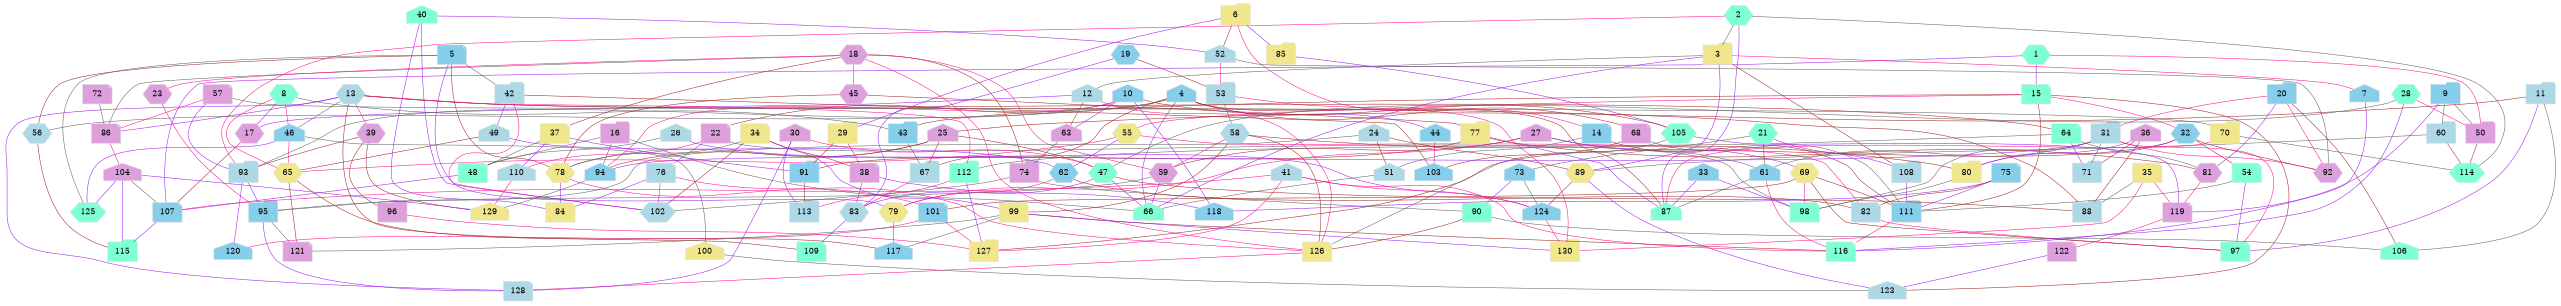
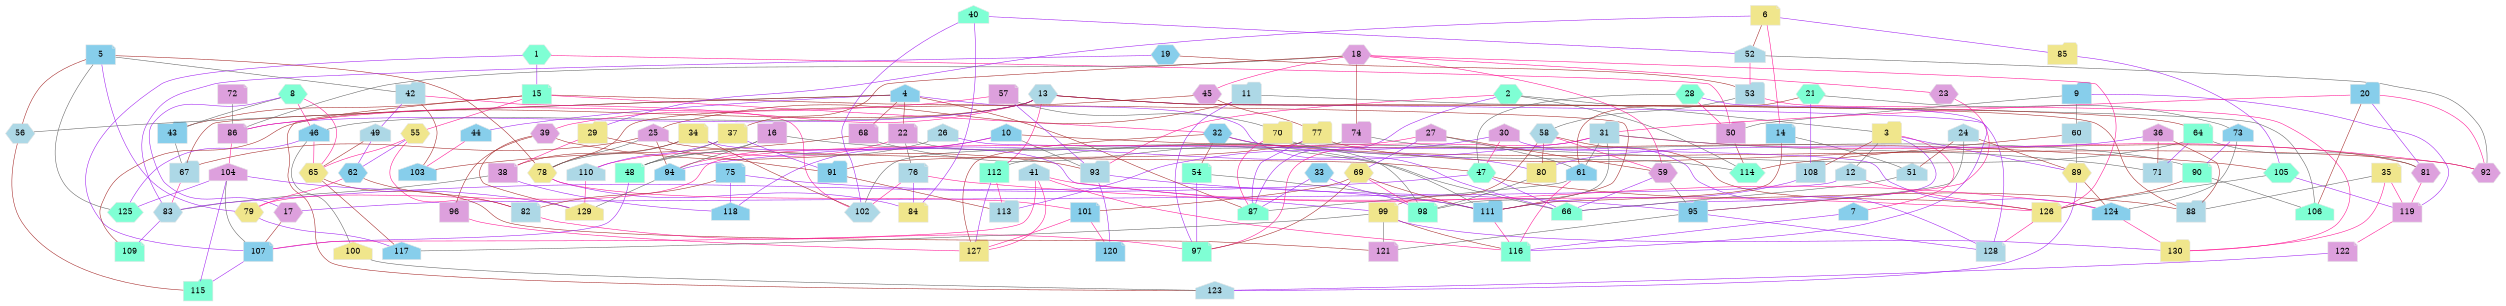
(1236, 15) -> (1765, 15)
(1066, 134) -> none
(1703, 173) -> (1319, 173)
(233, 252) -> (1110, 252)
